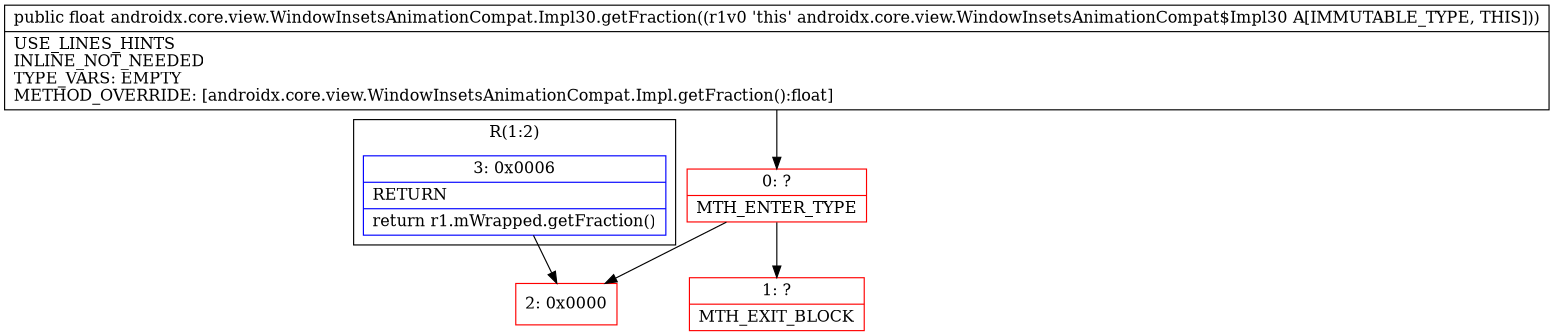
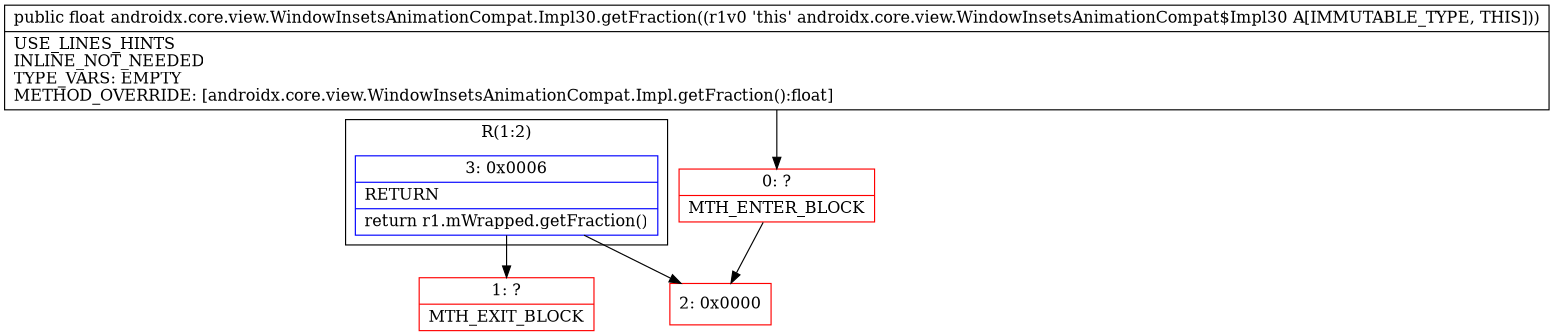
(777, 208) -> (777, 208)
(777, 244) -> (507, 252)
